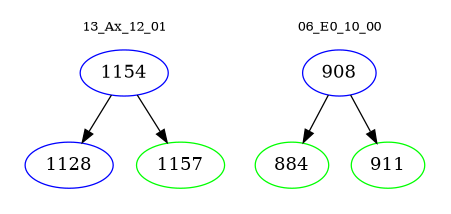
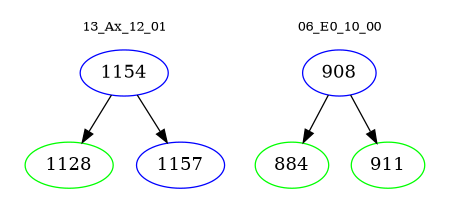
(69, 165) -> (69, 165)
(181, 165) -> (181, 165)
